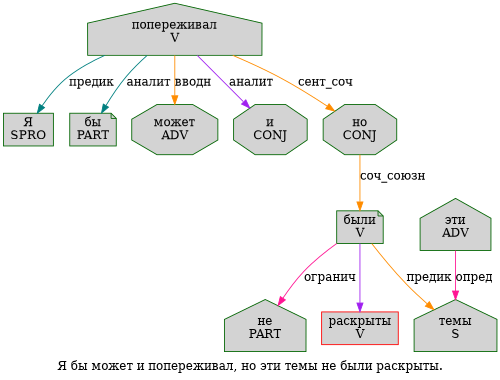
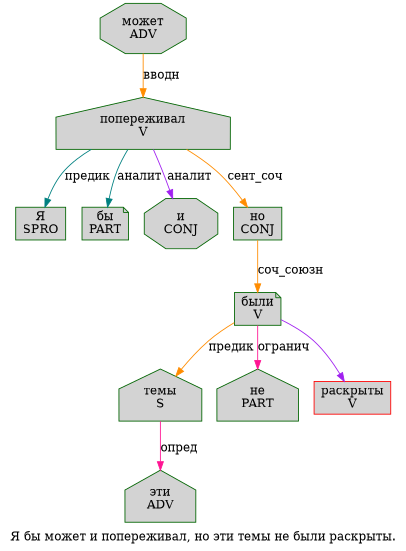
(175, 75) -> (143, 71)
(360, 130) -> (258, 224)
(456, 271) -> (160, 441)
